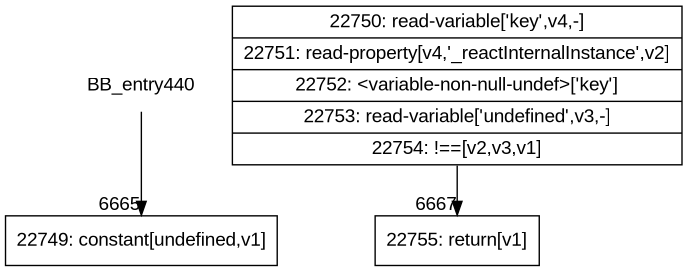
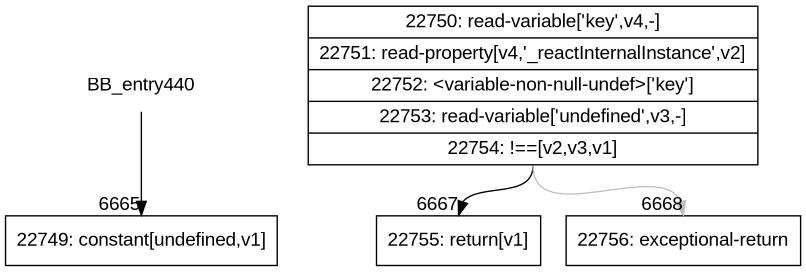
none -> (683, 241)
